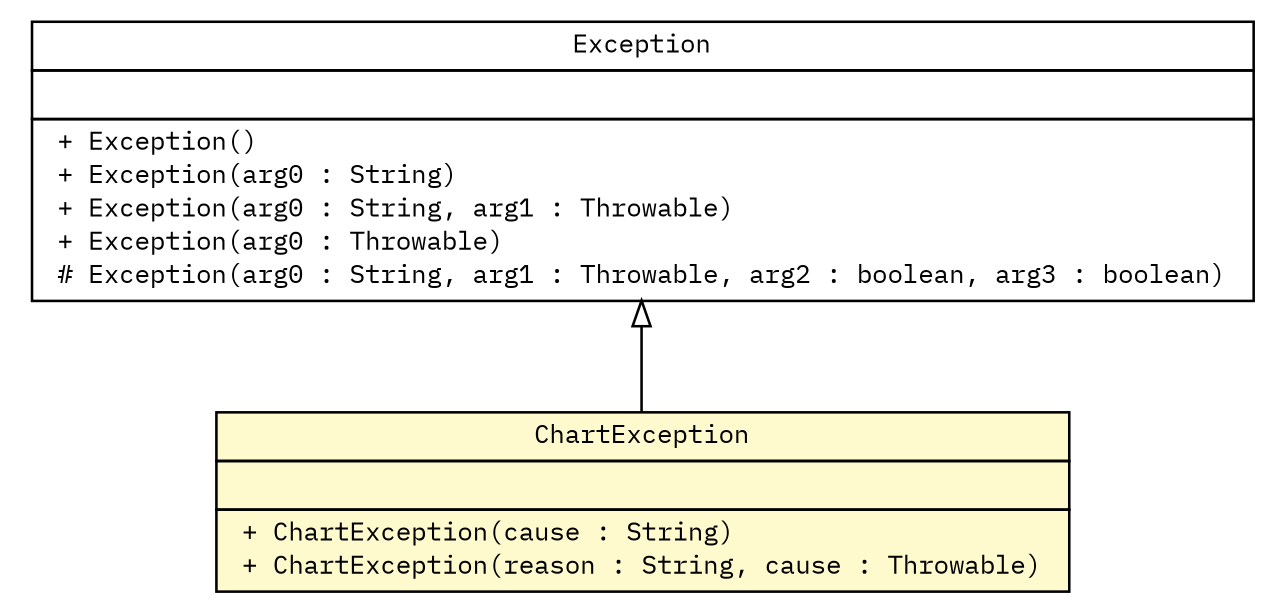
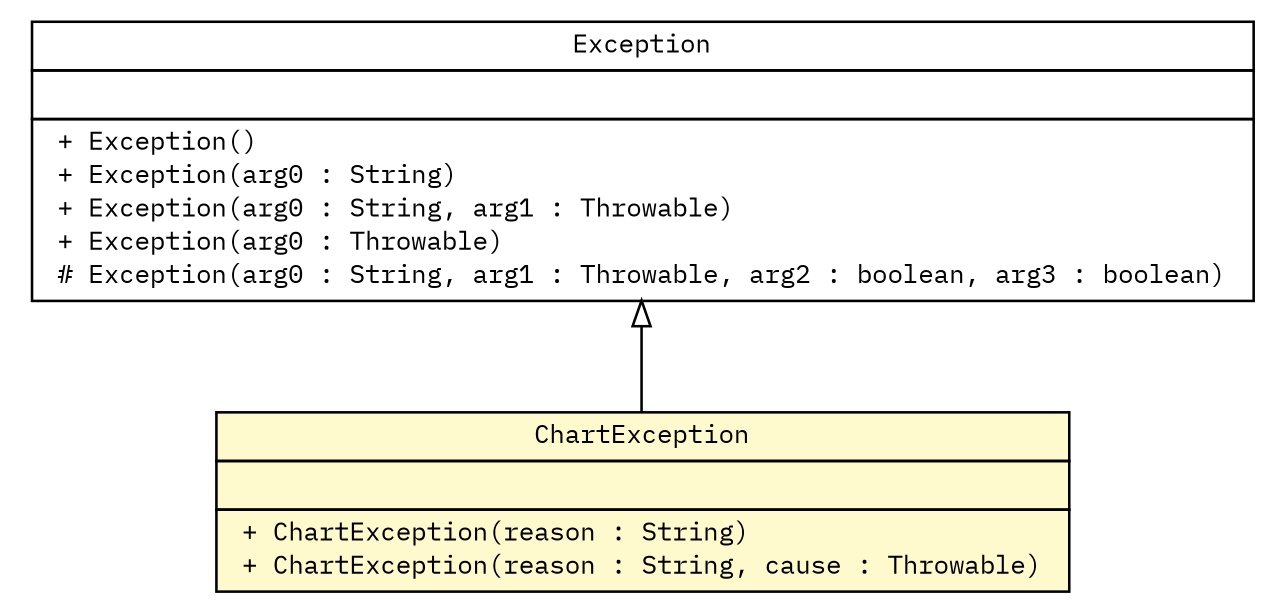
(489, 533) -> (497, 533)
